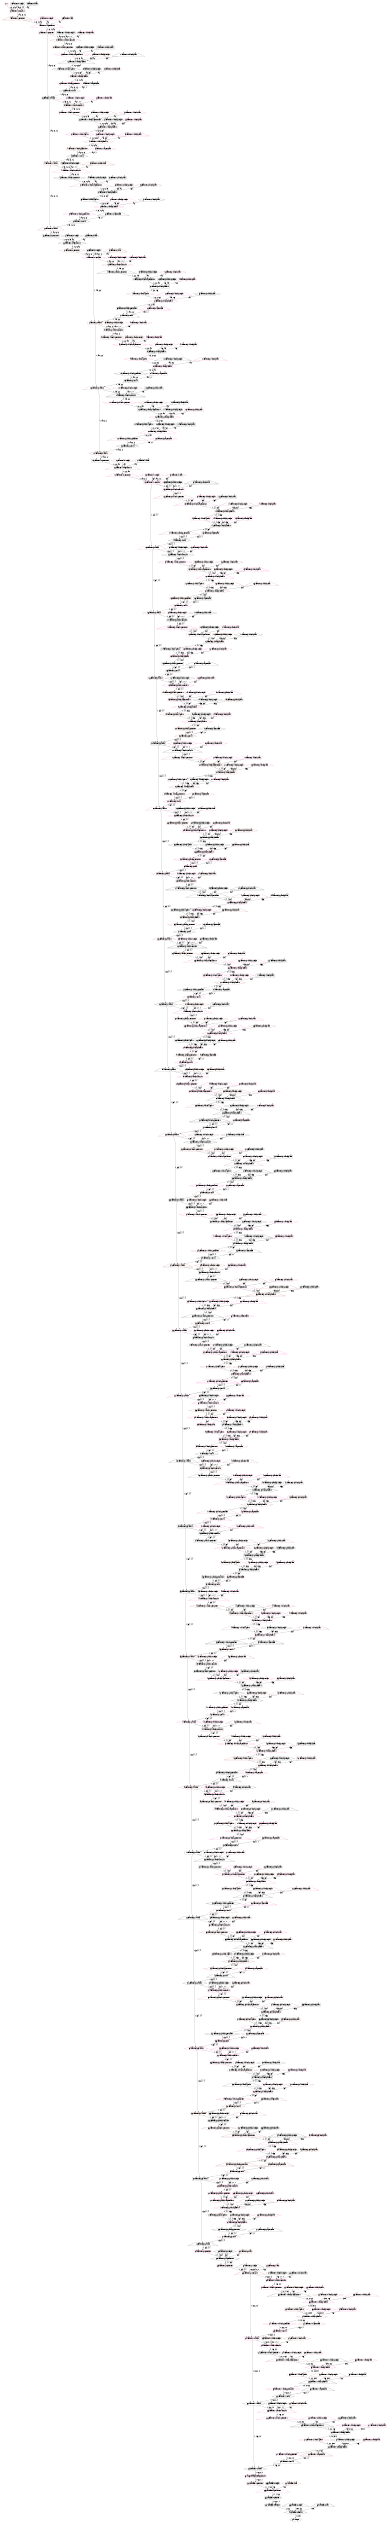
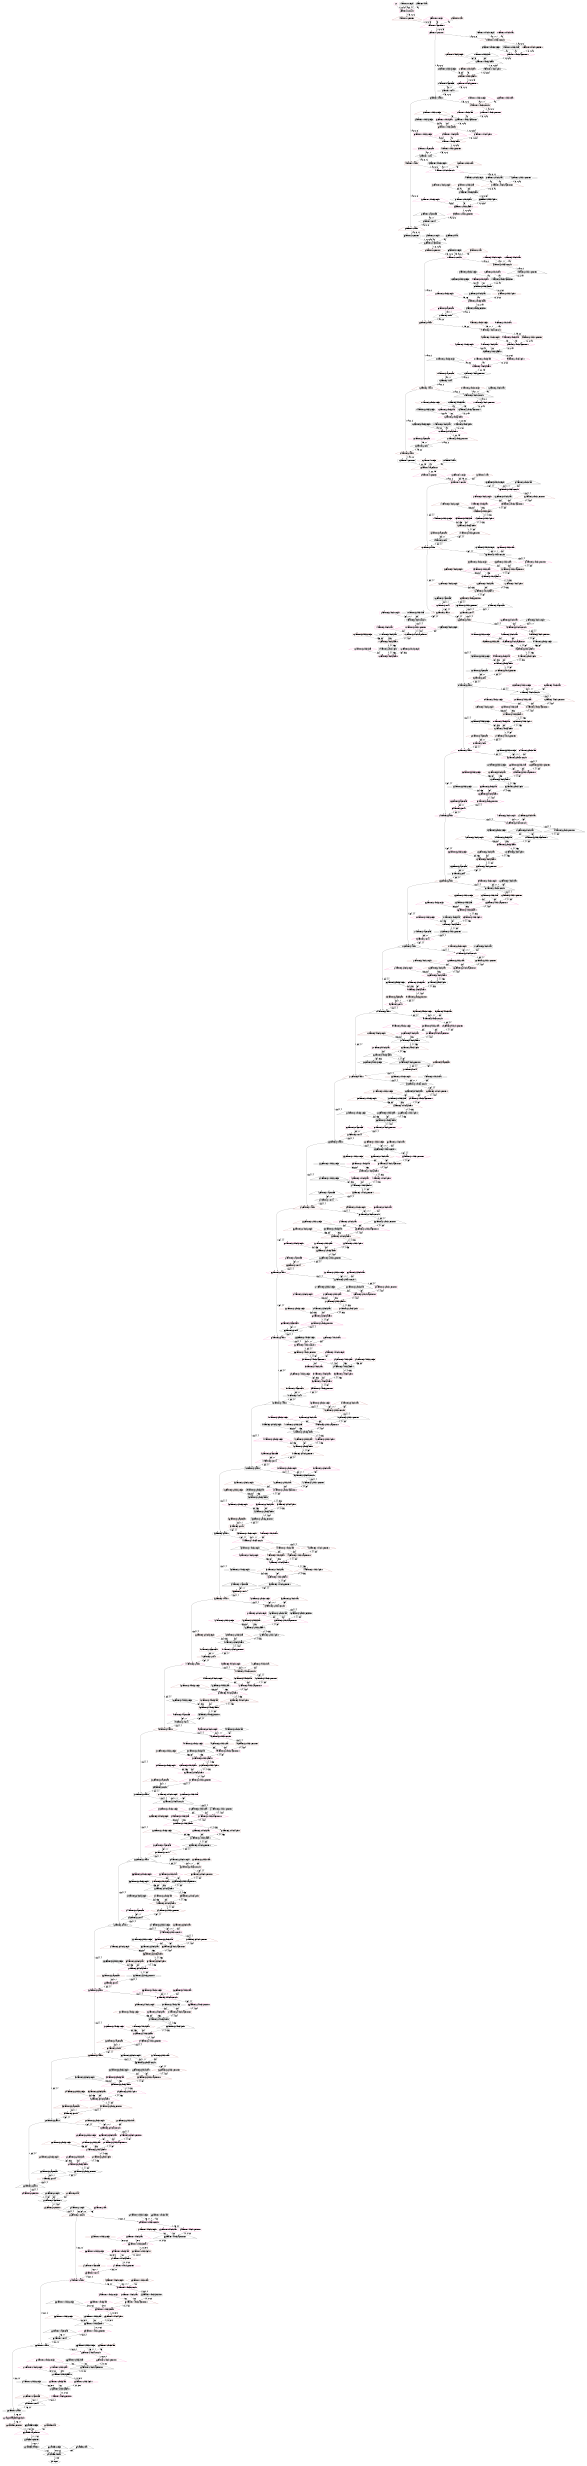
(225, 512) -> (482, 512)
(177, 660) -> none
(236, 1109) -> (375, 1058)
